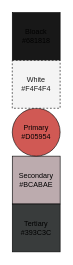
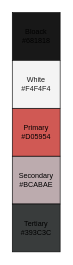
(36, 84) -> (36, 84)
(36, 132) -> (36, 132)
